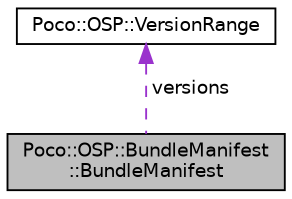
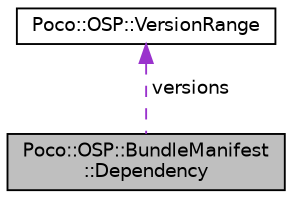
(146, 162) -> (146, 162)
